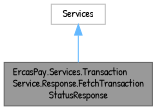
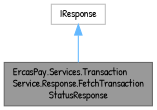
(78, 14) -> (78, 14)
